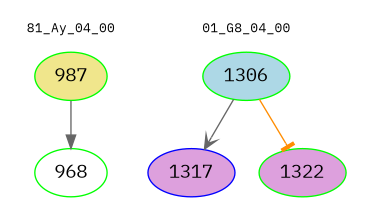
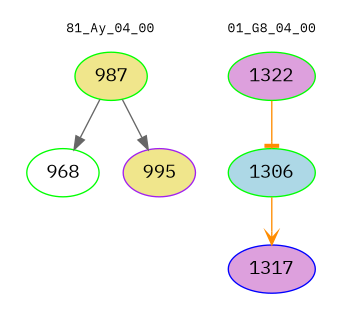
(222, 118) -> (272, 214)
(273, 121) -> (272, 121)
none -> (159, 173)
